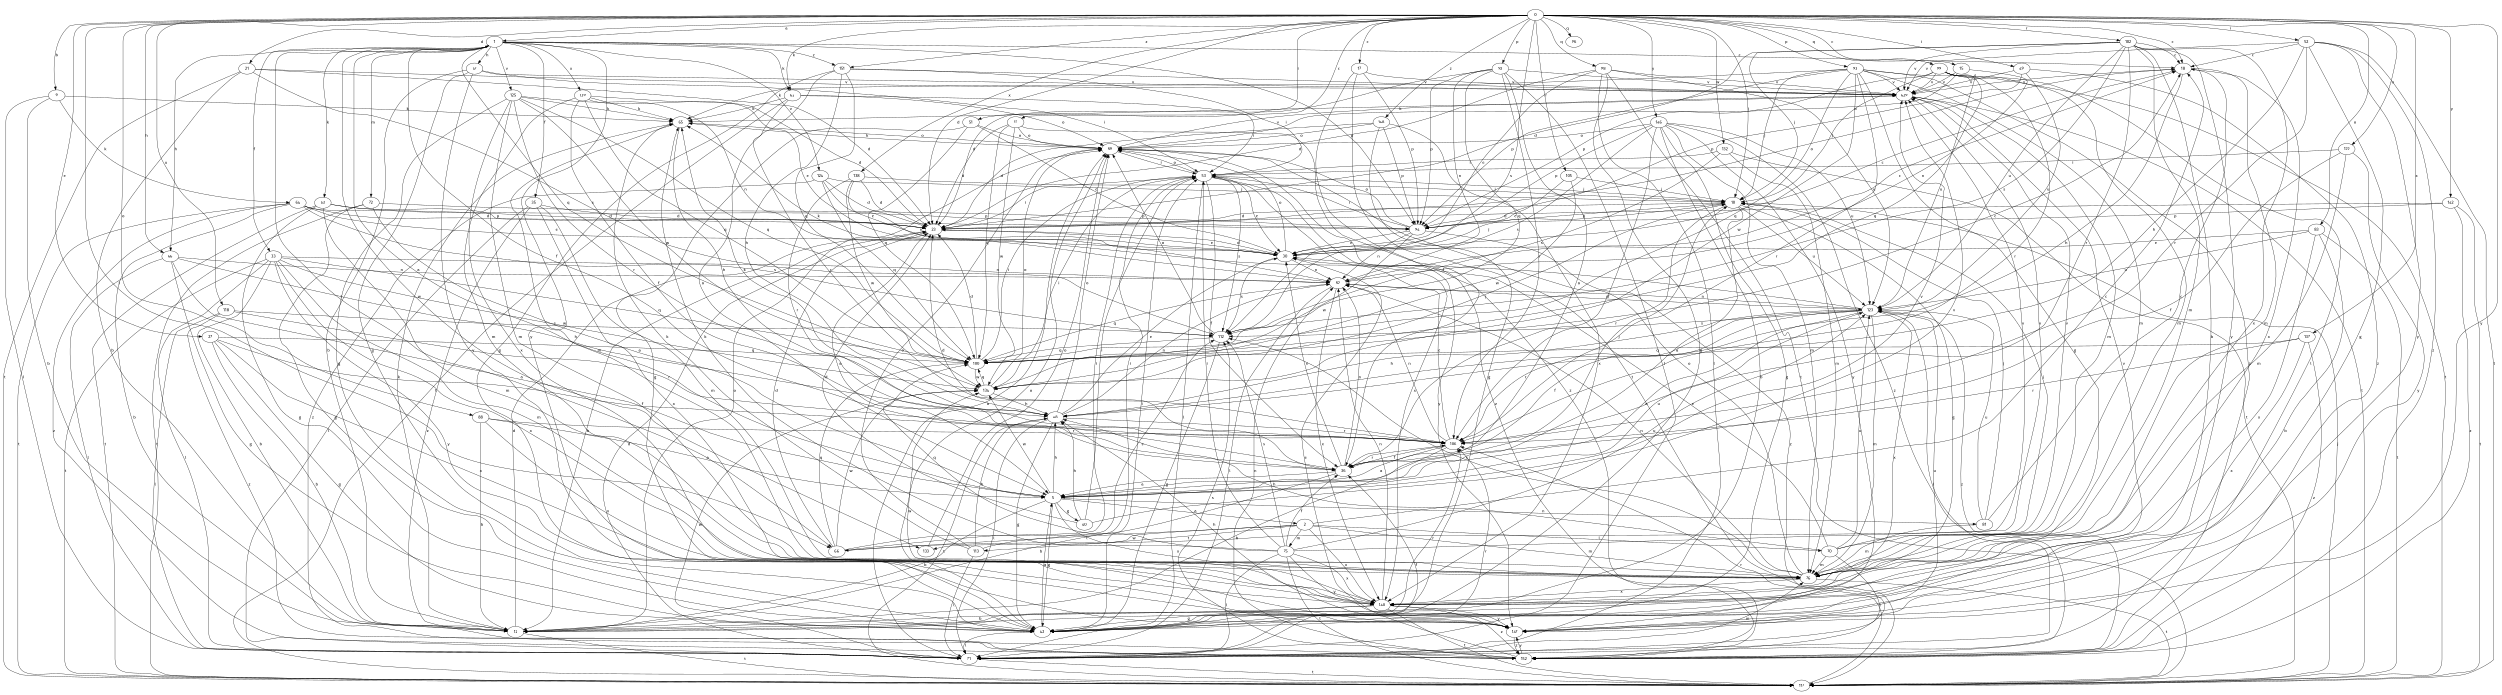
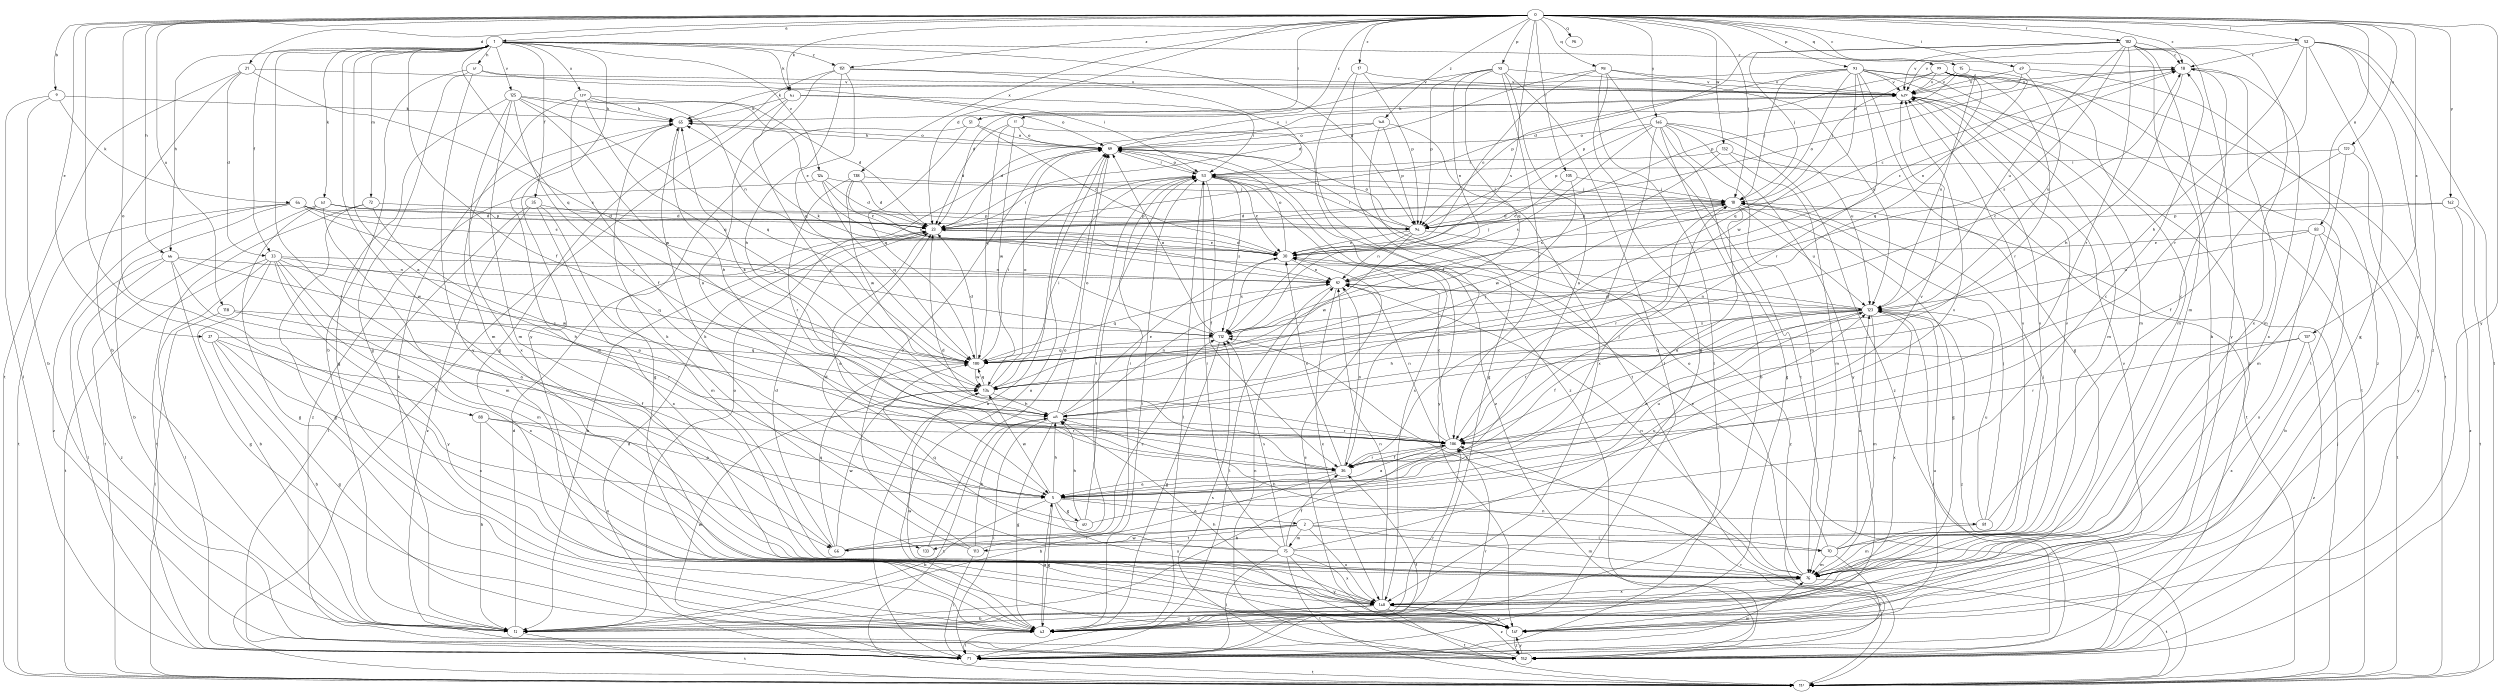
(614, 91) -> (227, 173)
(414, 637) -> (564, 642)
